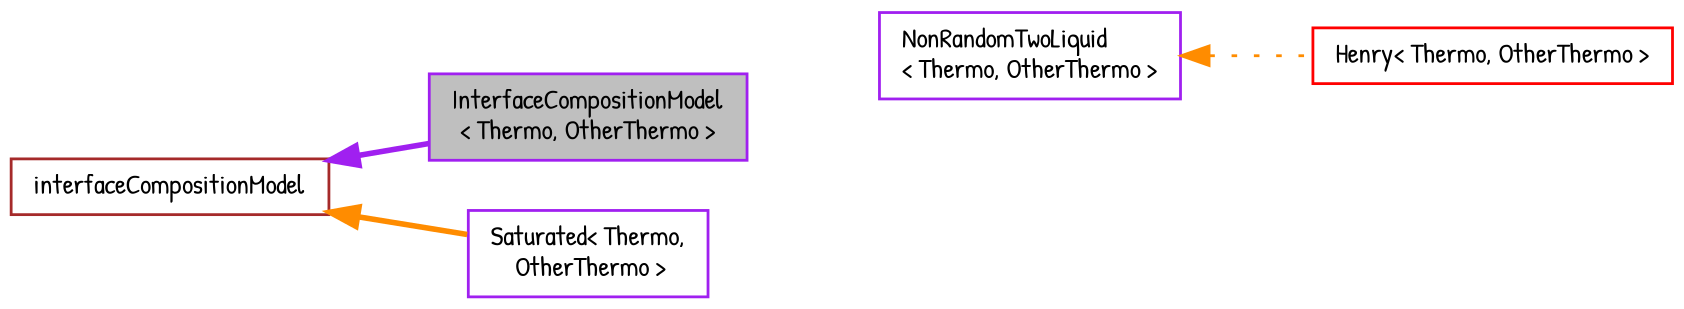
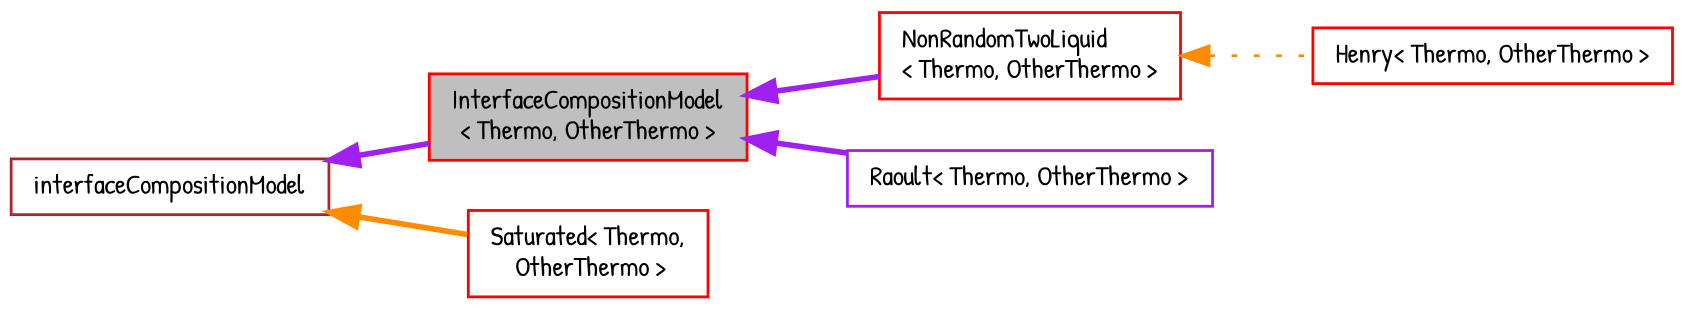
(1030, 56) -> (1030, 56)
none -> (827, 84)
(588, 117) -> (588, 117)
none -> (1030, 178)
(588, 254) -> (588, 254)
